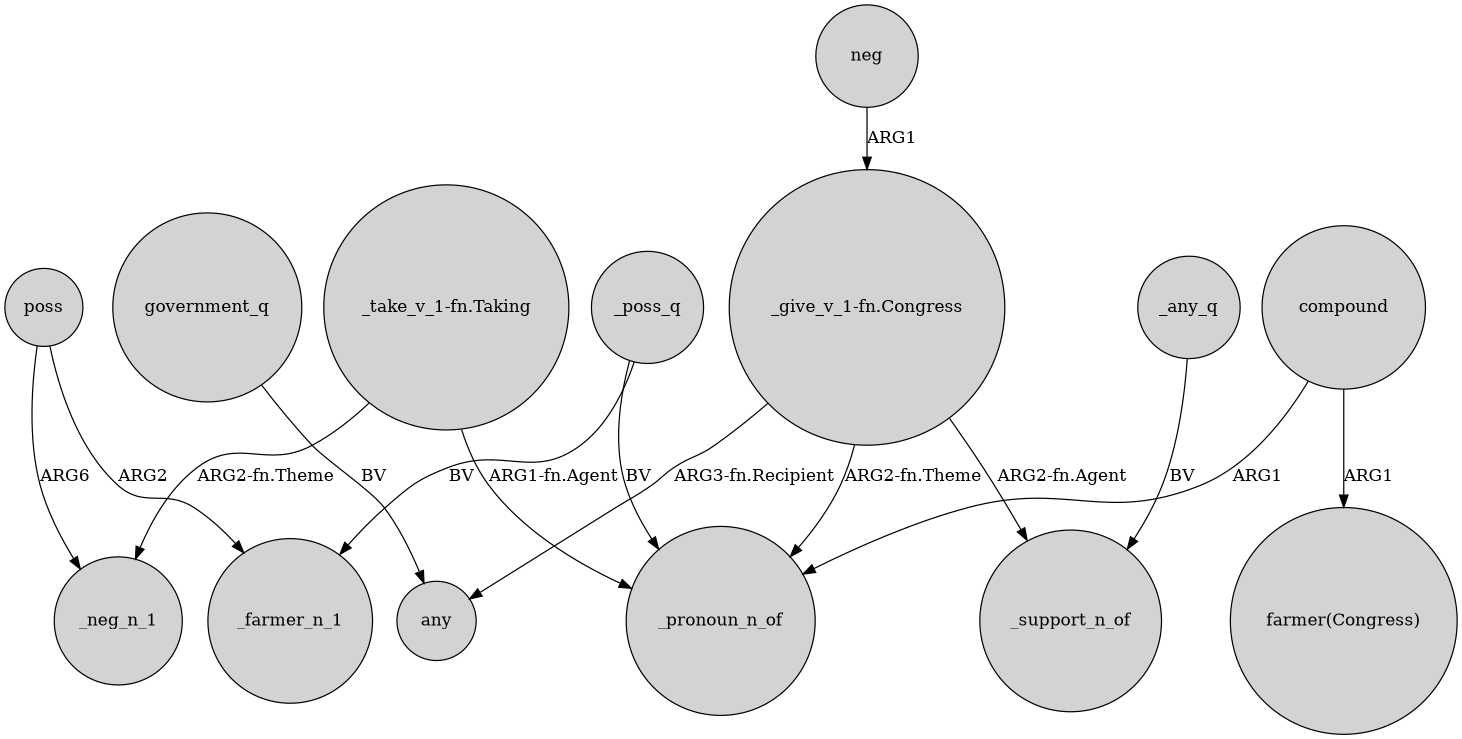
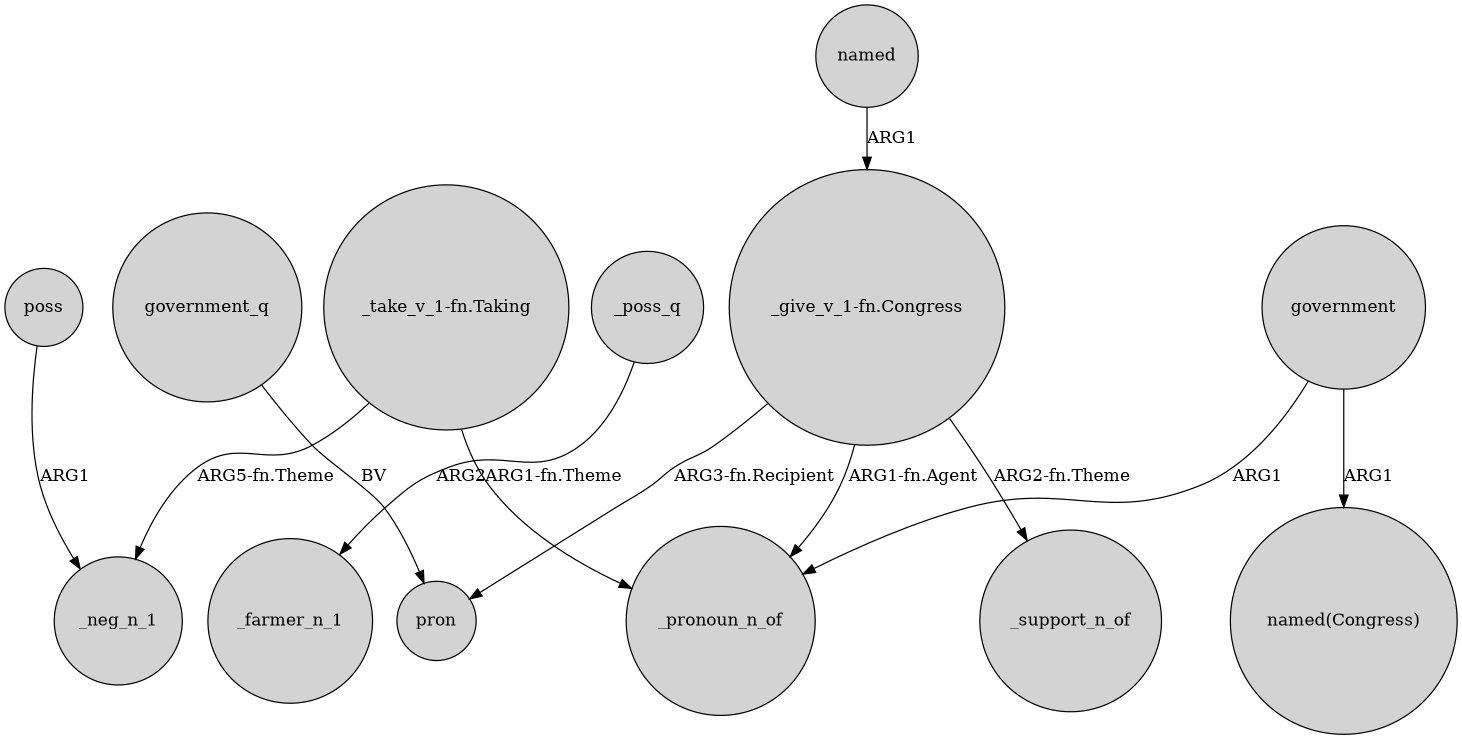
(867, 56) -> (867, 56)
(1189, 307) -> none
(1344, 307) -> (1344, 307)
(619, 453) -> none
(65, 476) -> (65, 476)
(266, 476) -> (266, 476)
(462, 476) -> (462, 476)
(554, 476) -> (554, 476)
(913, 476) -> (913, 476)
(1062, 476) -> (1062, 476)
(110, 477) -> none
(437, 621) -> (437, 621)
(1344, 621) -> (1344, 621)
